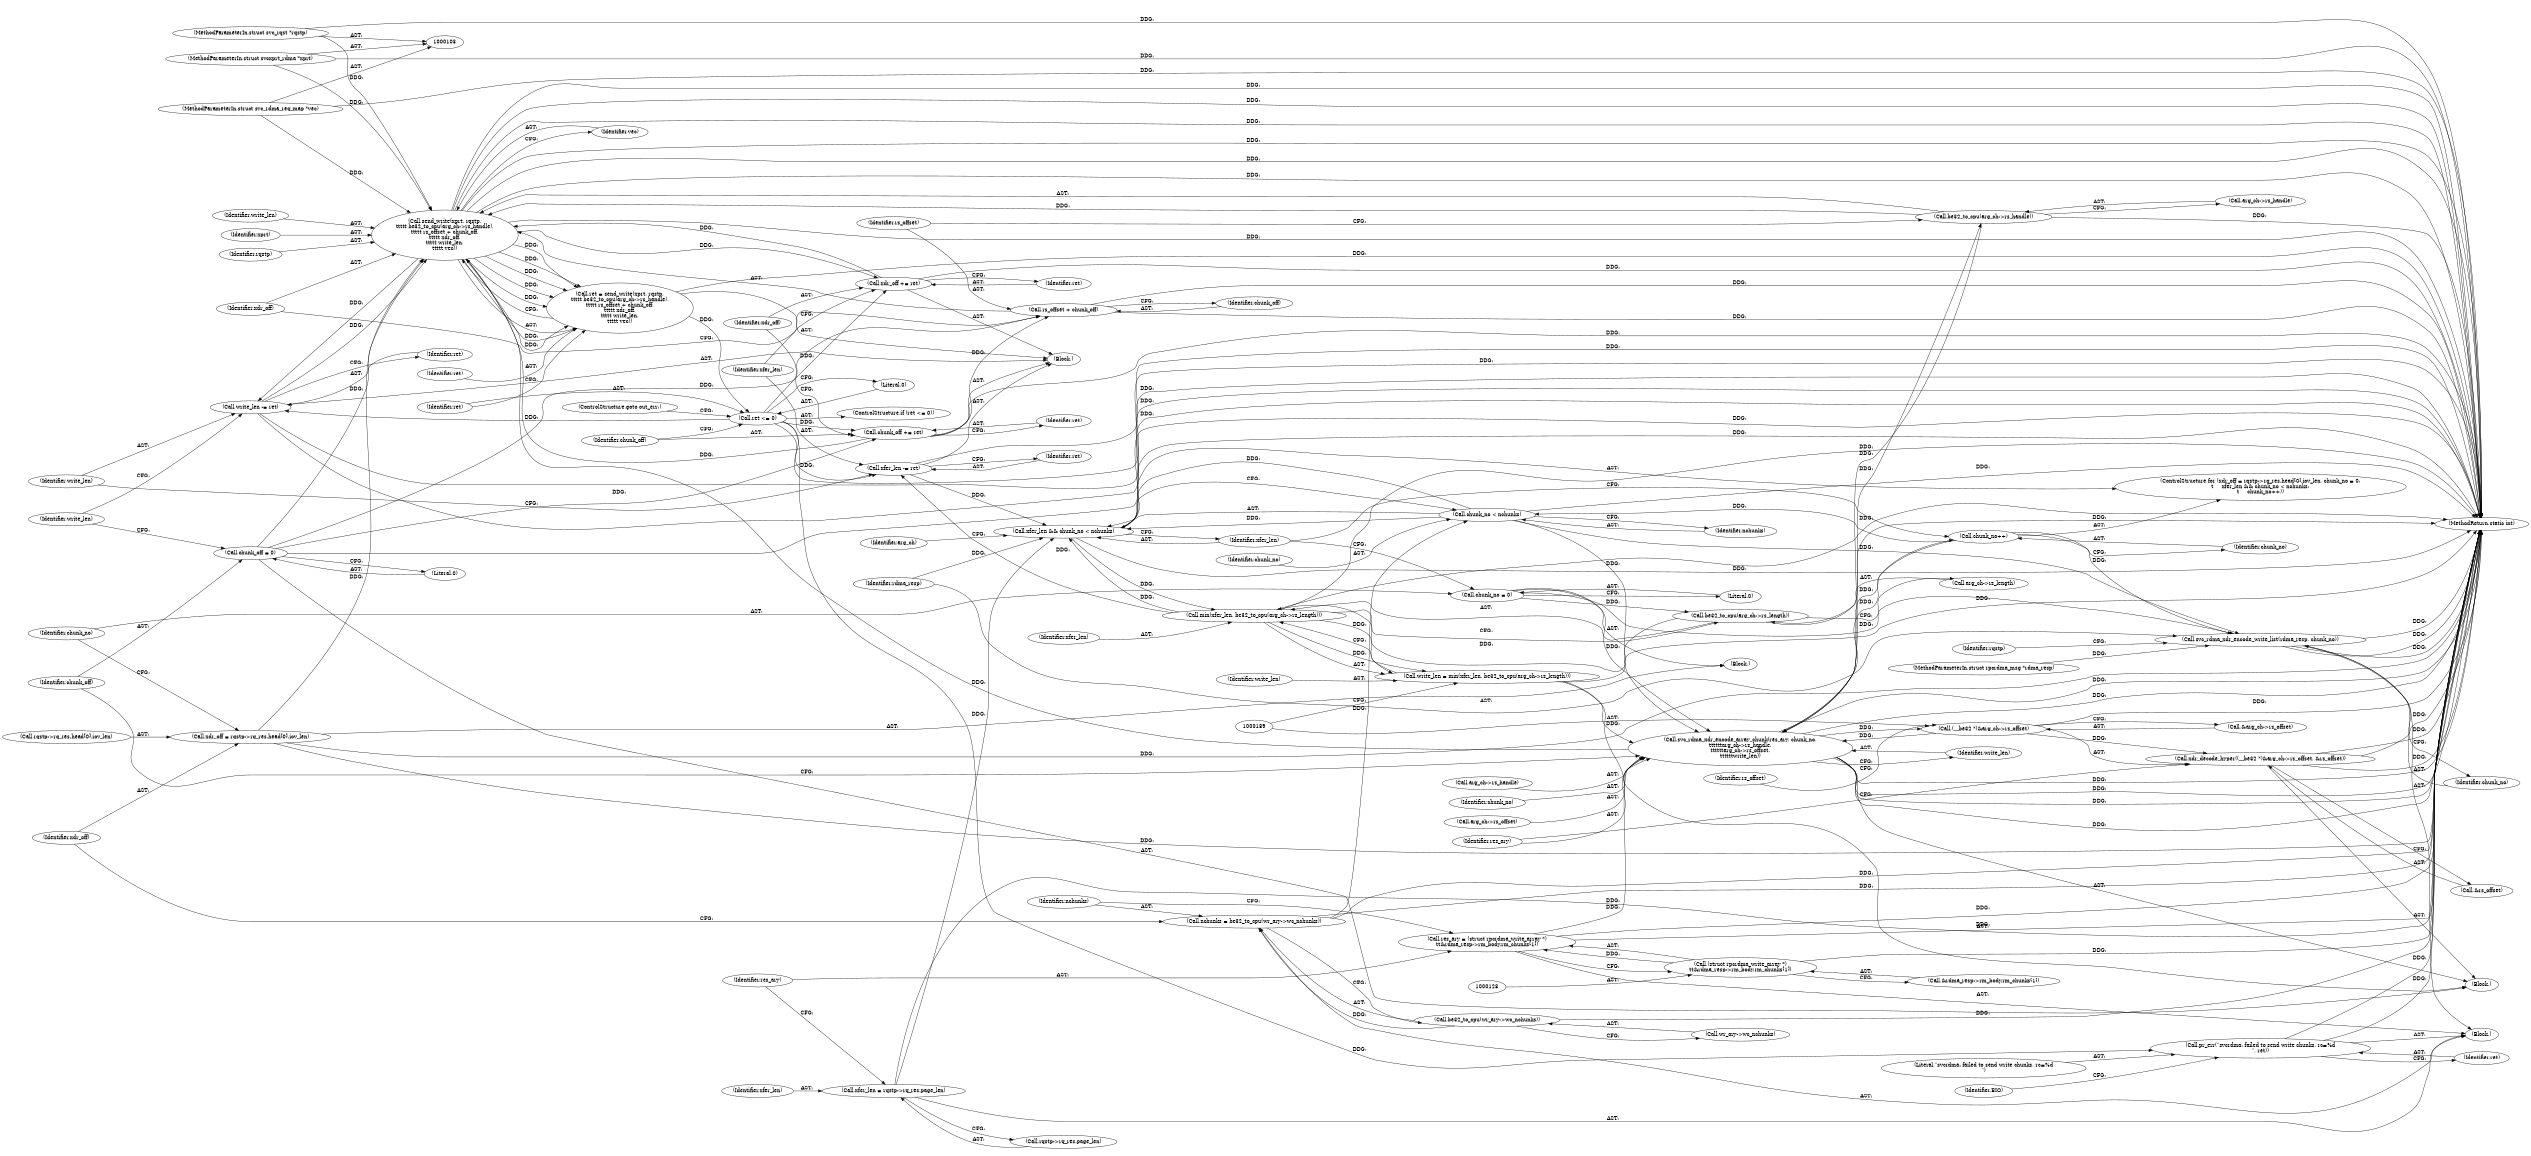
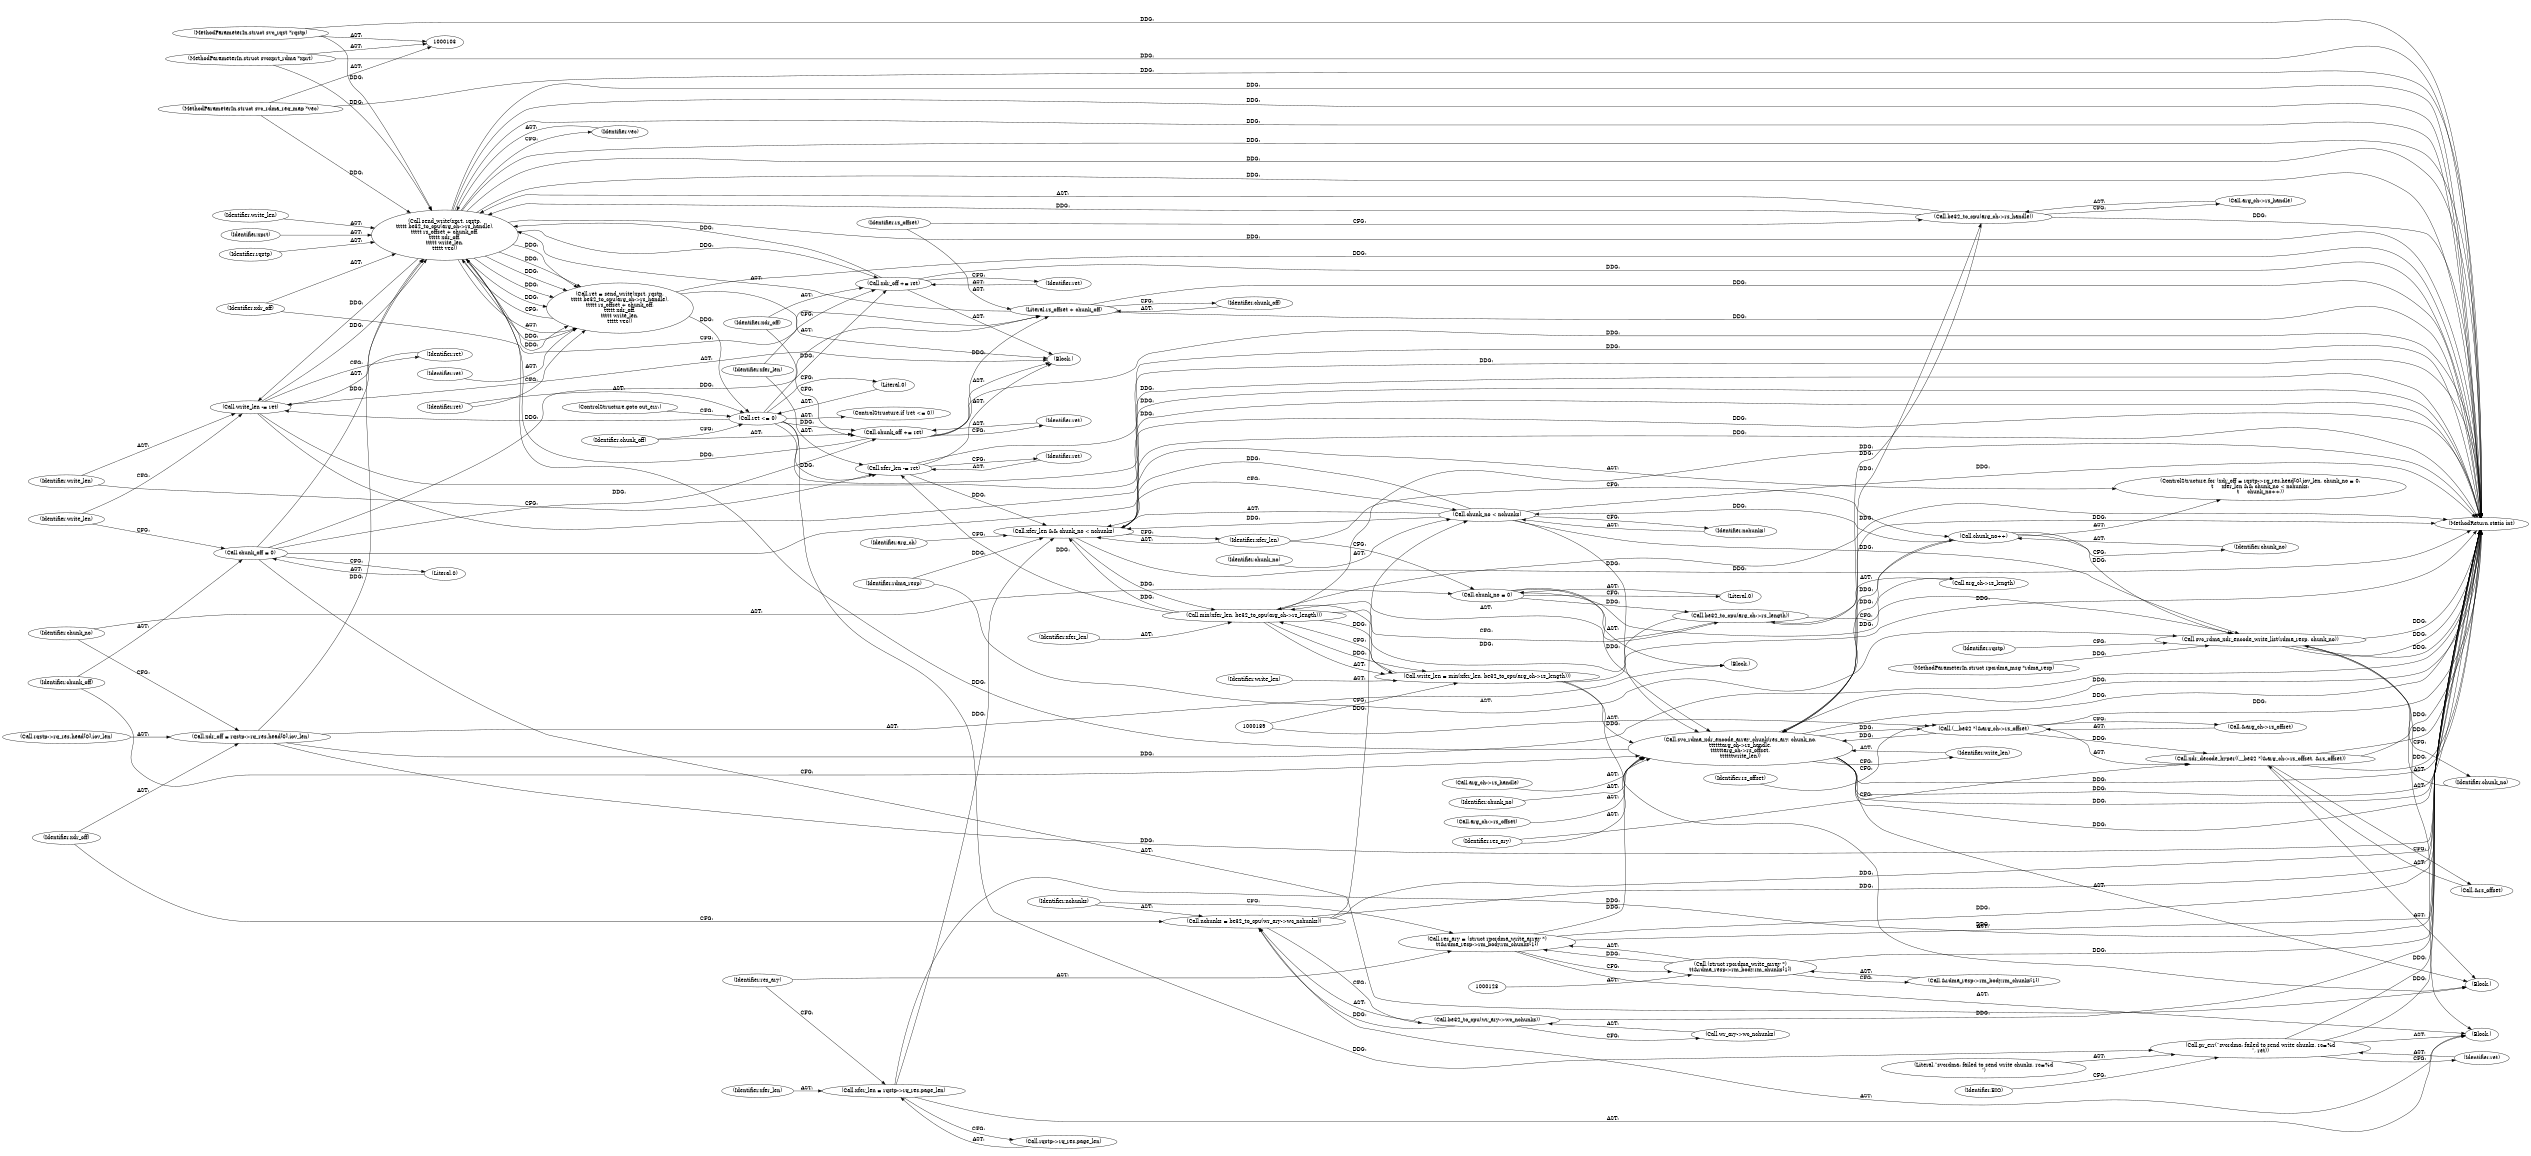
(1064, 310) -> (1064, 310)
